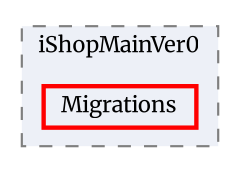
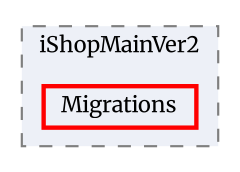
(120, 47) -> (120, 47)
